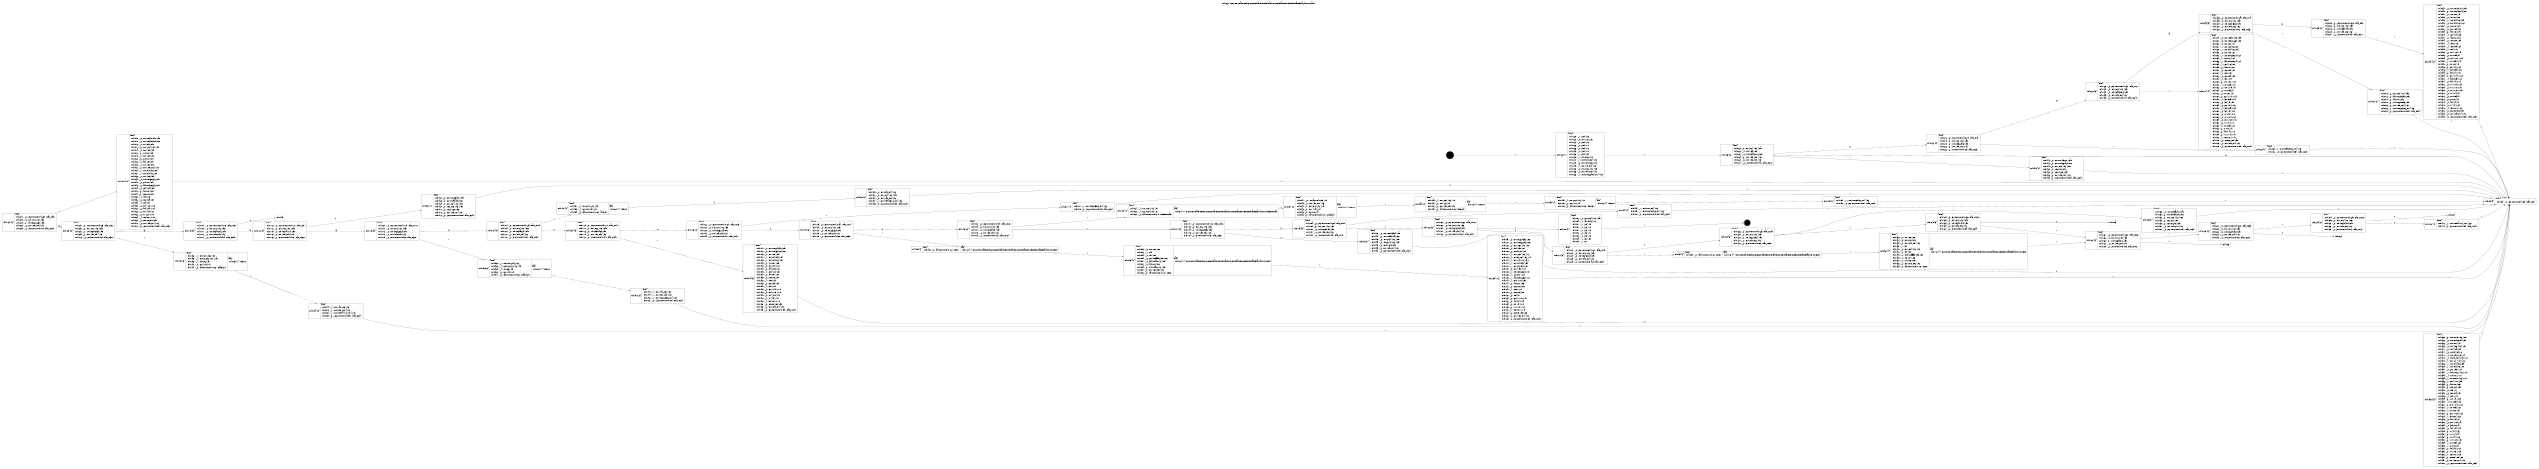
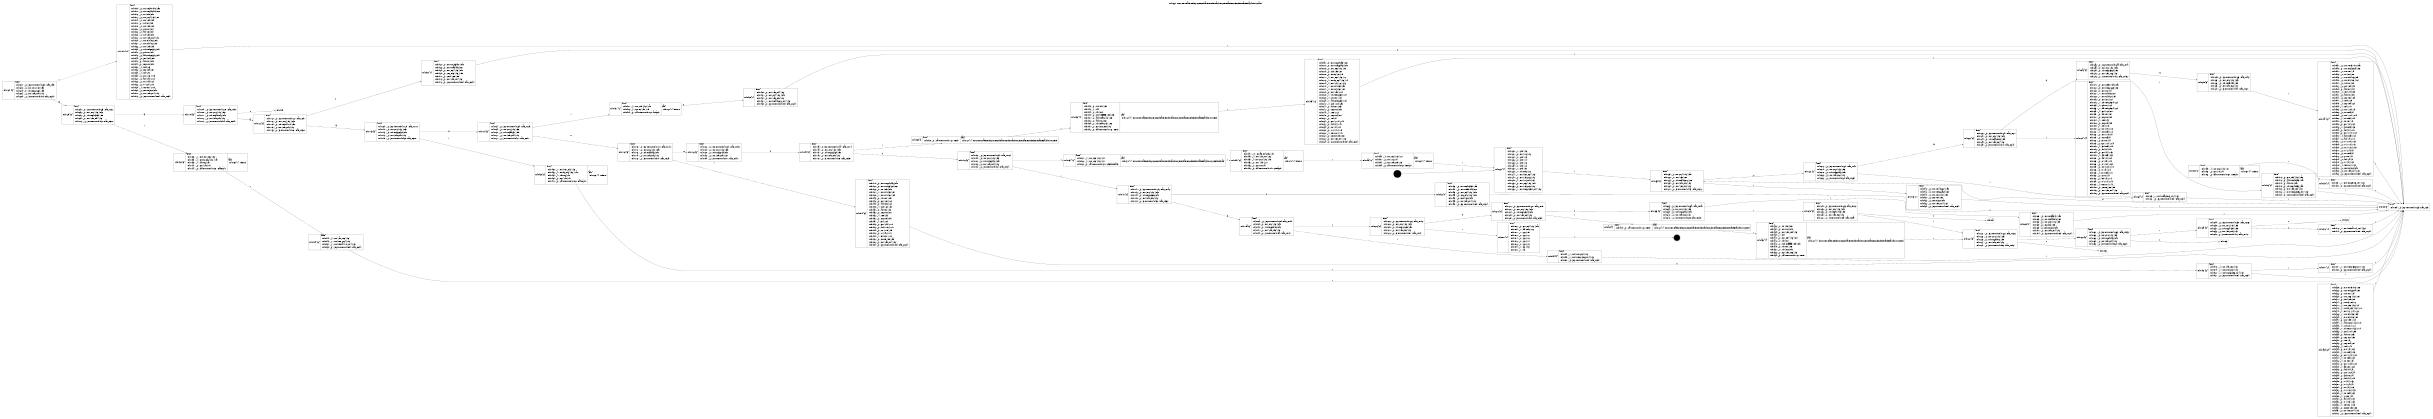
(1515, 204) -> (1463, 166)
(900, 214) -> (2284, 269)
